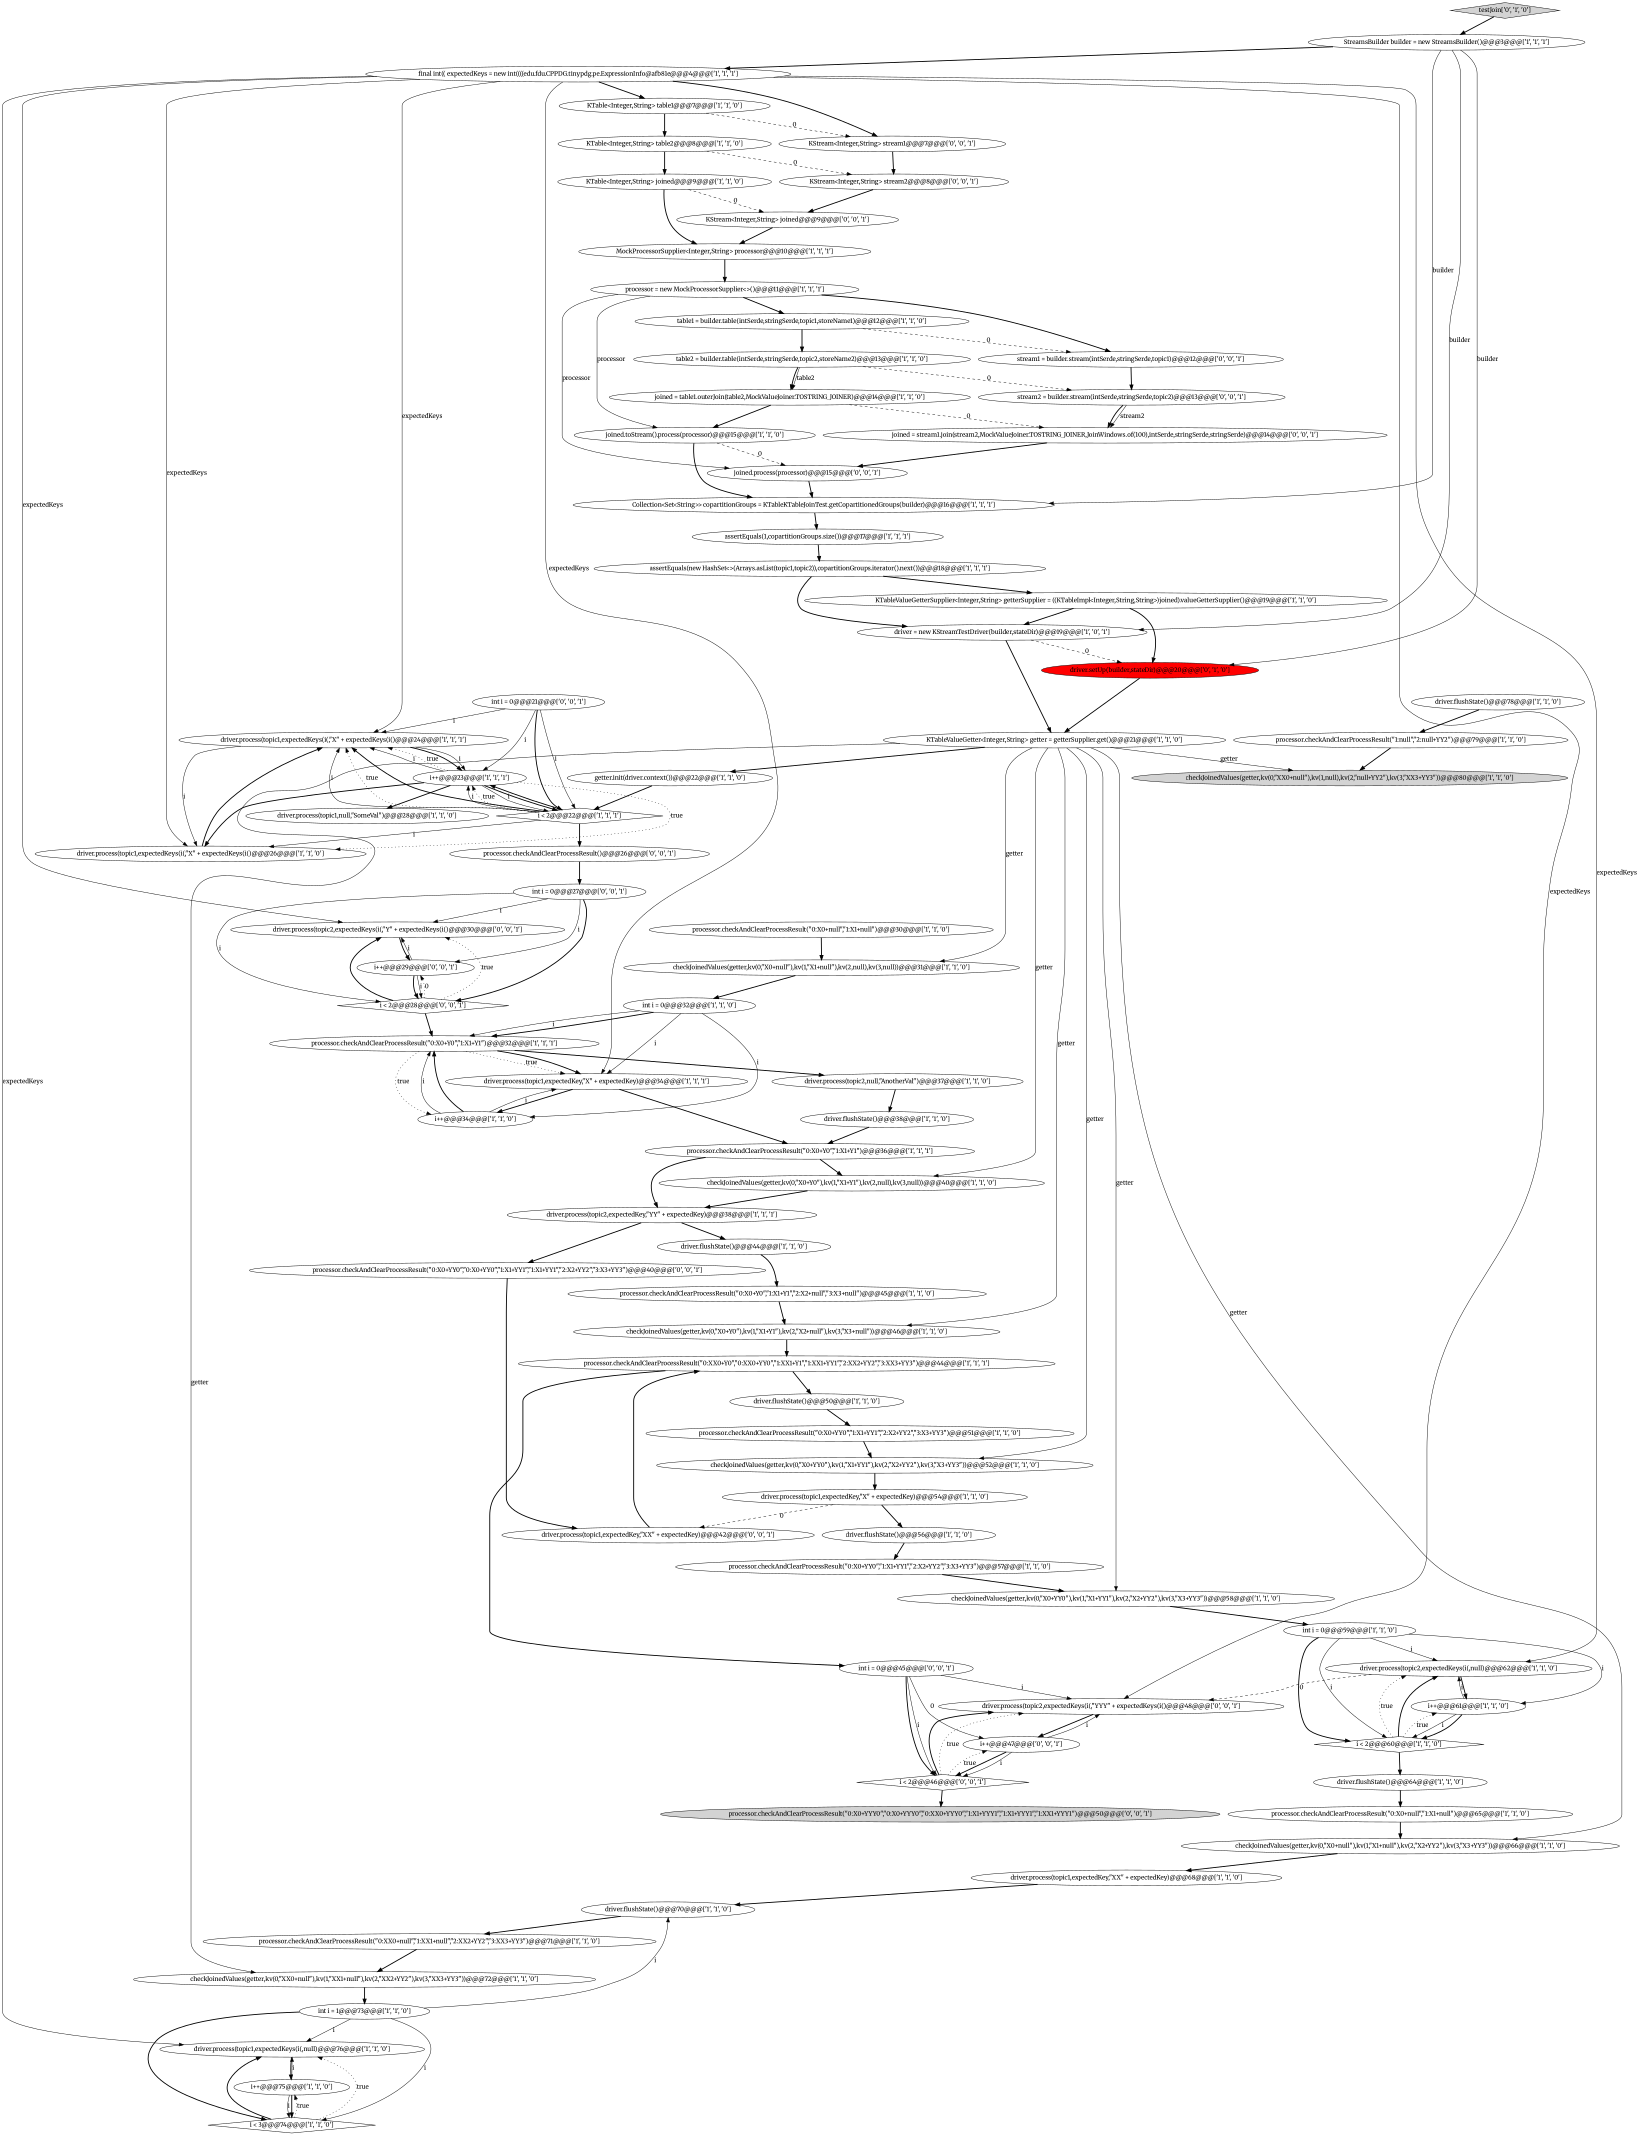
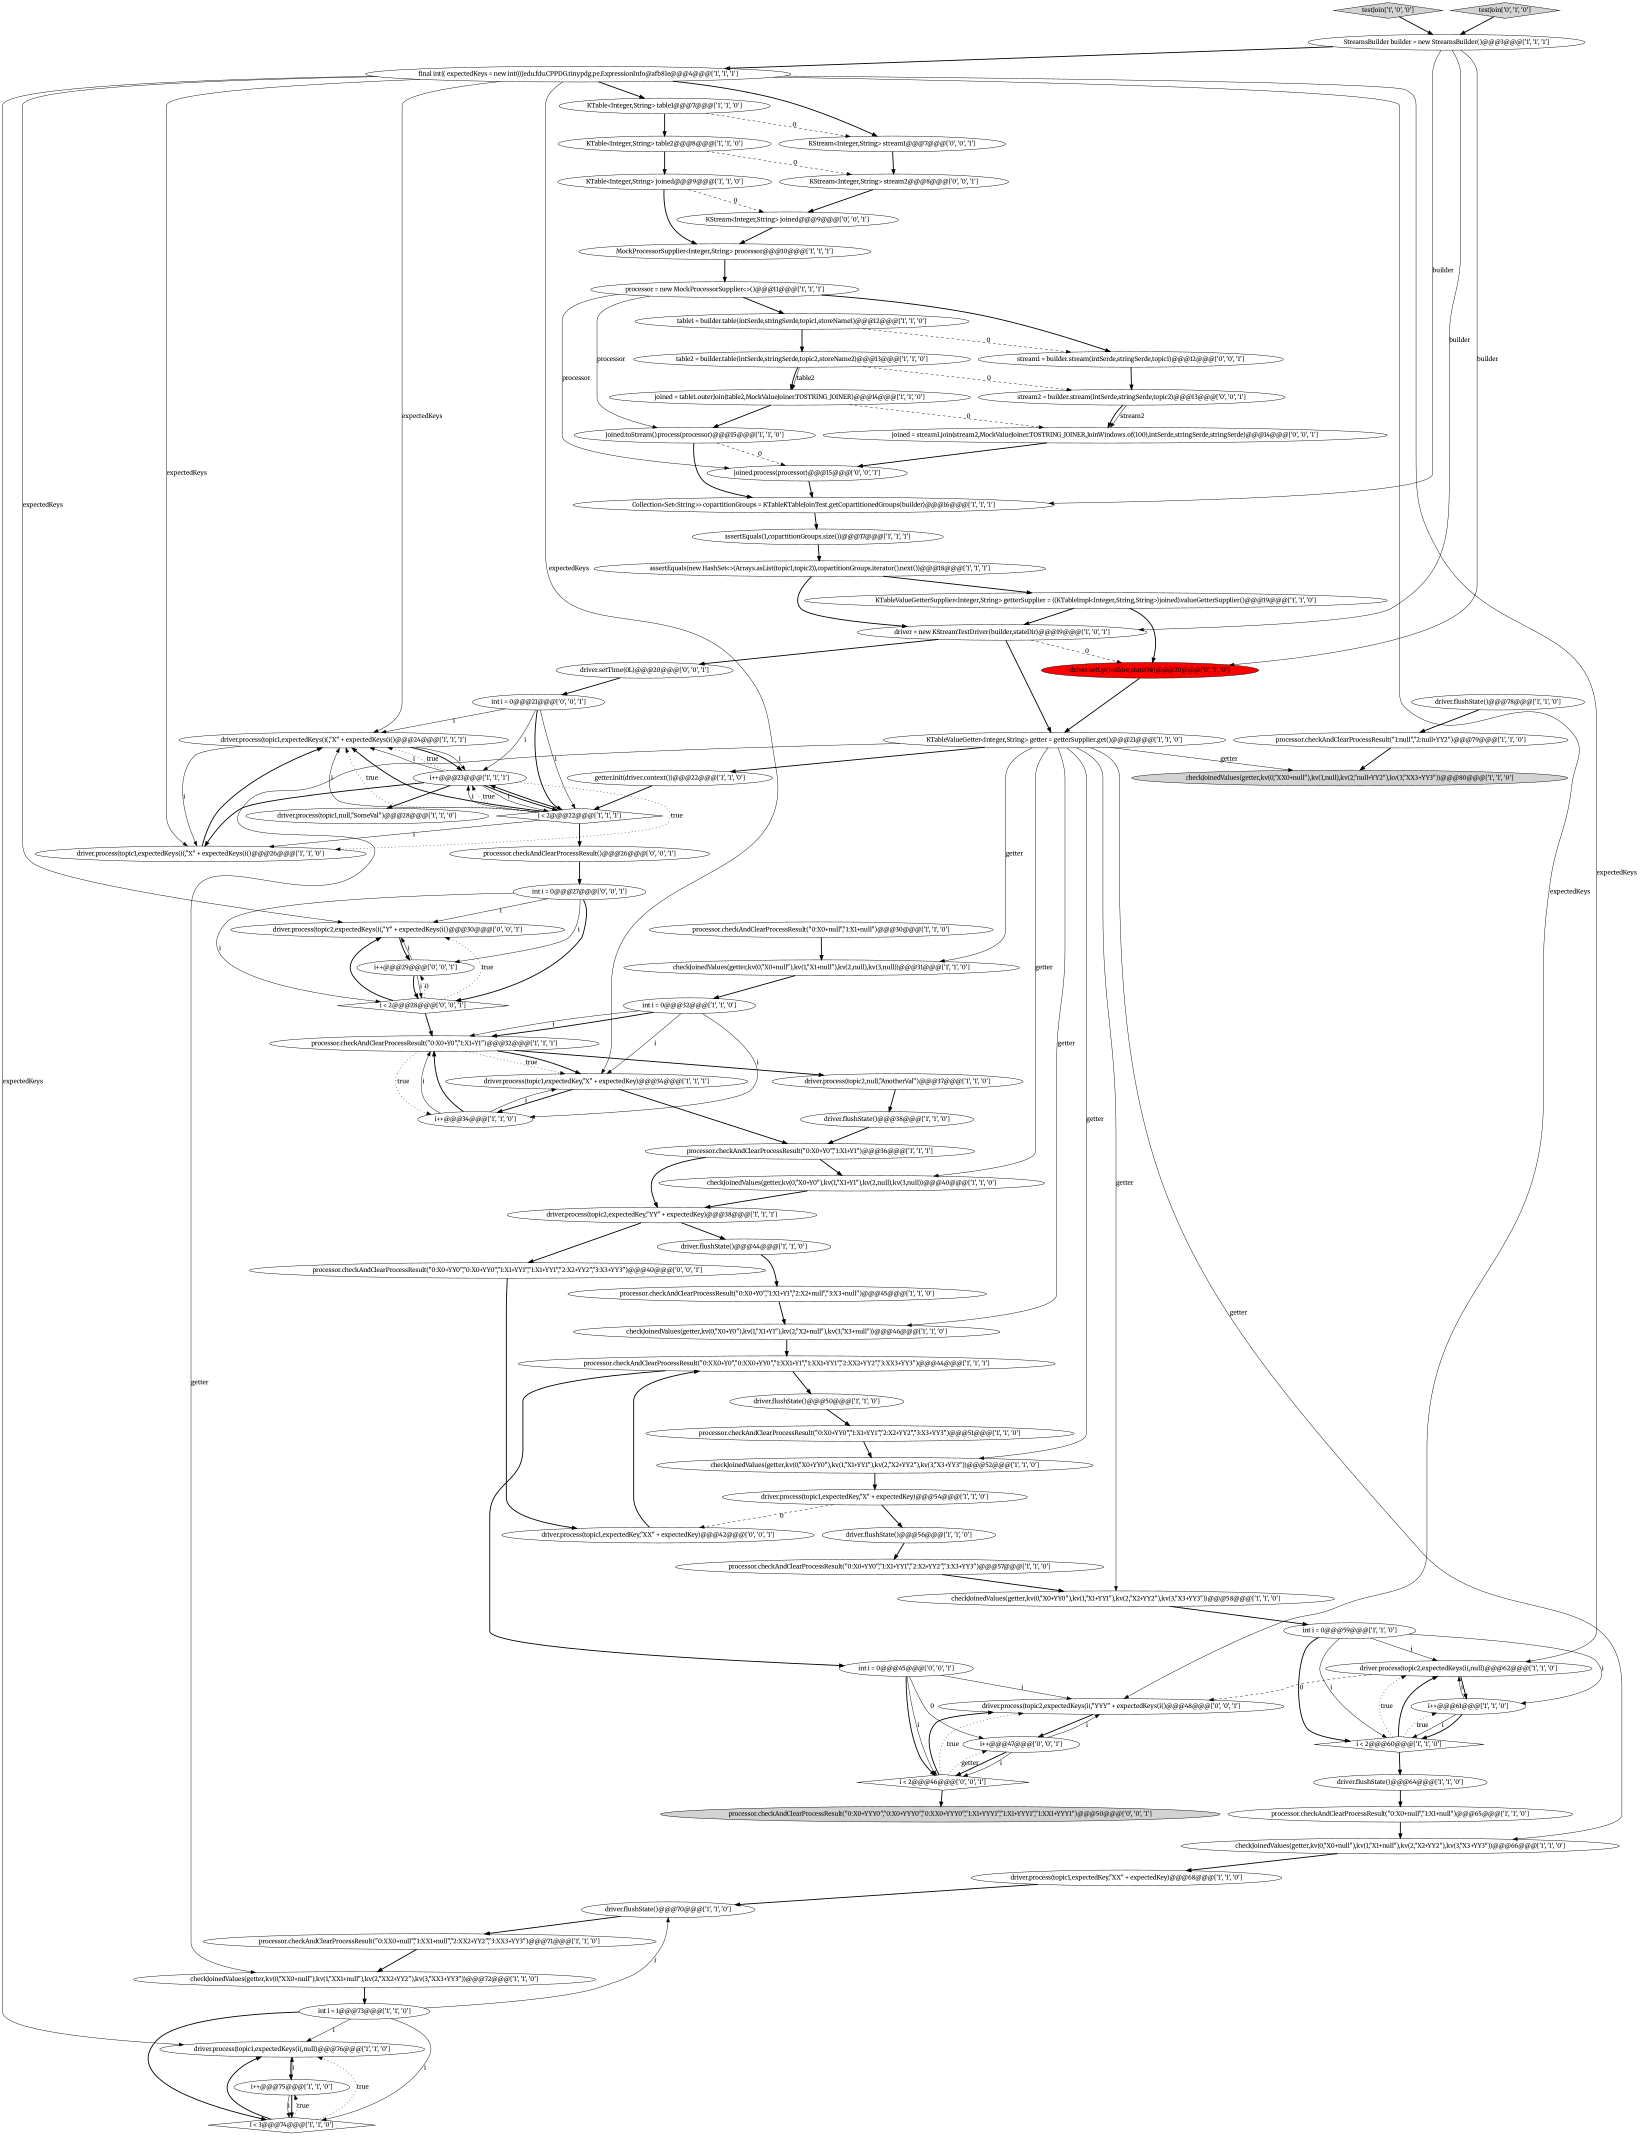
none -> (1388, 10)
none -> (645, 670)
(970, 1763) -> (970, 1763)
